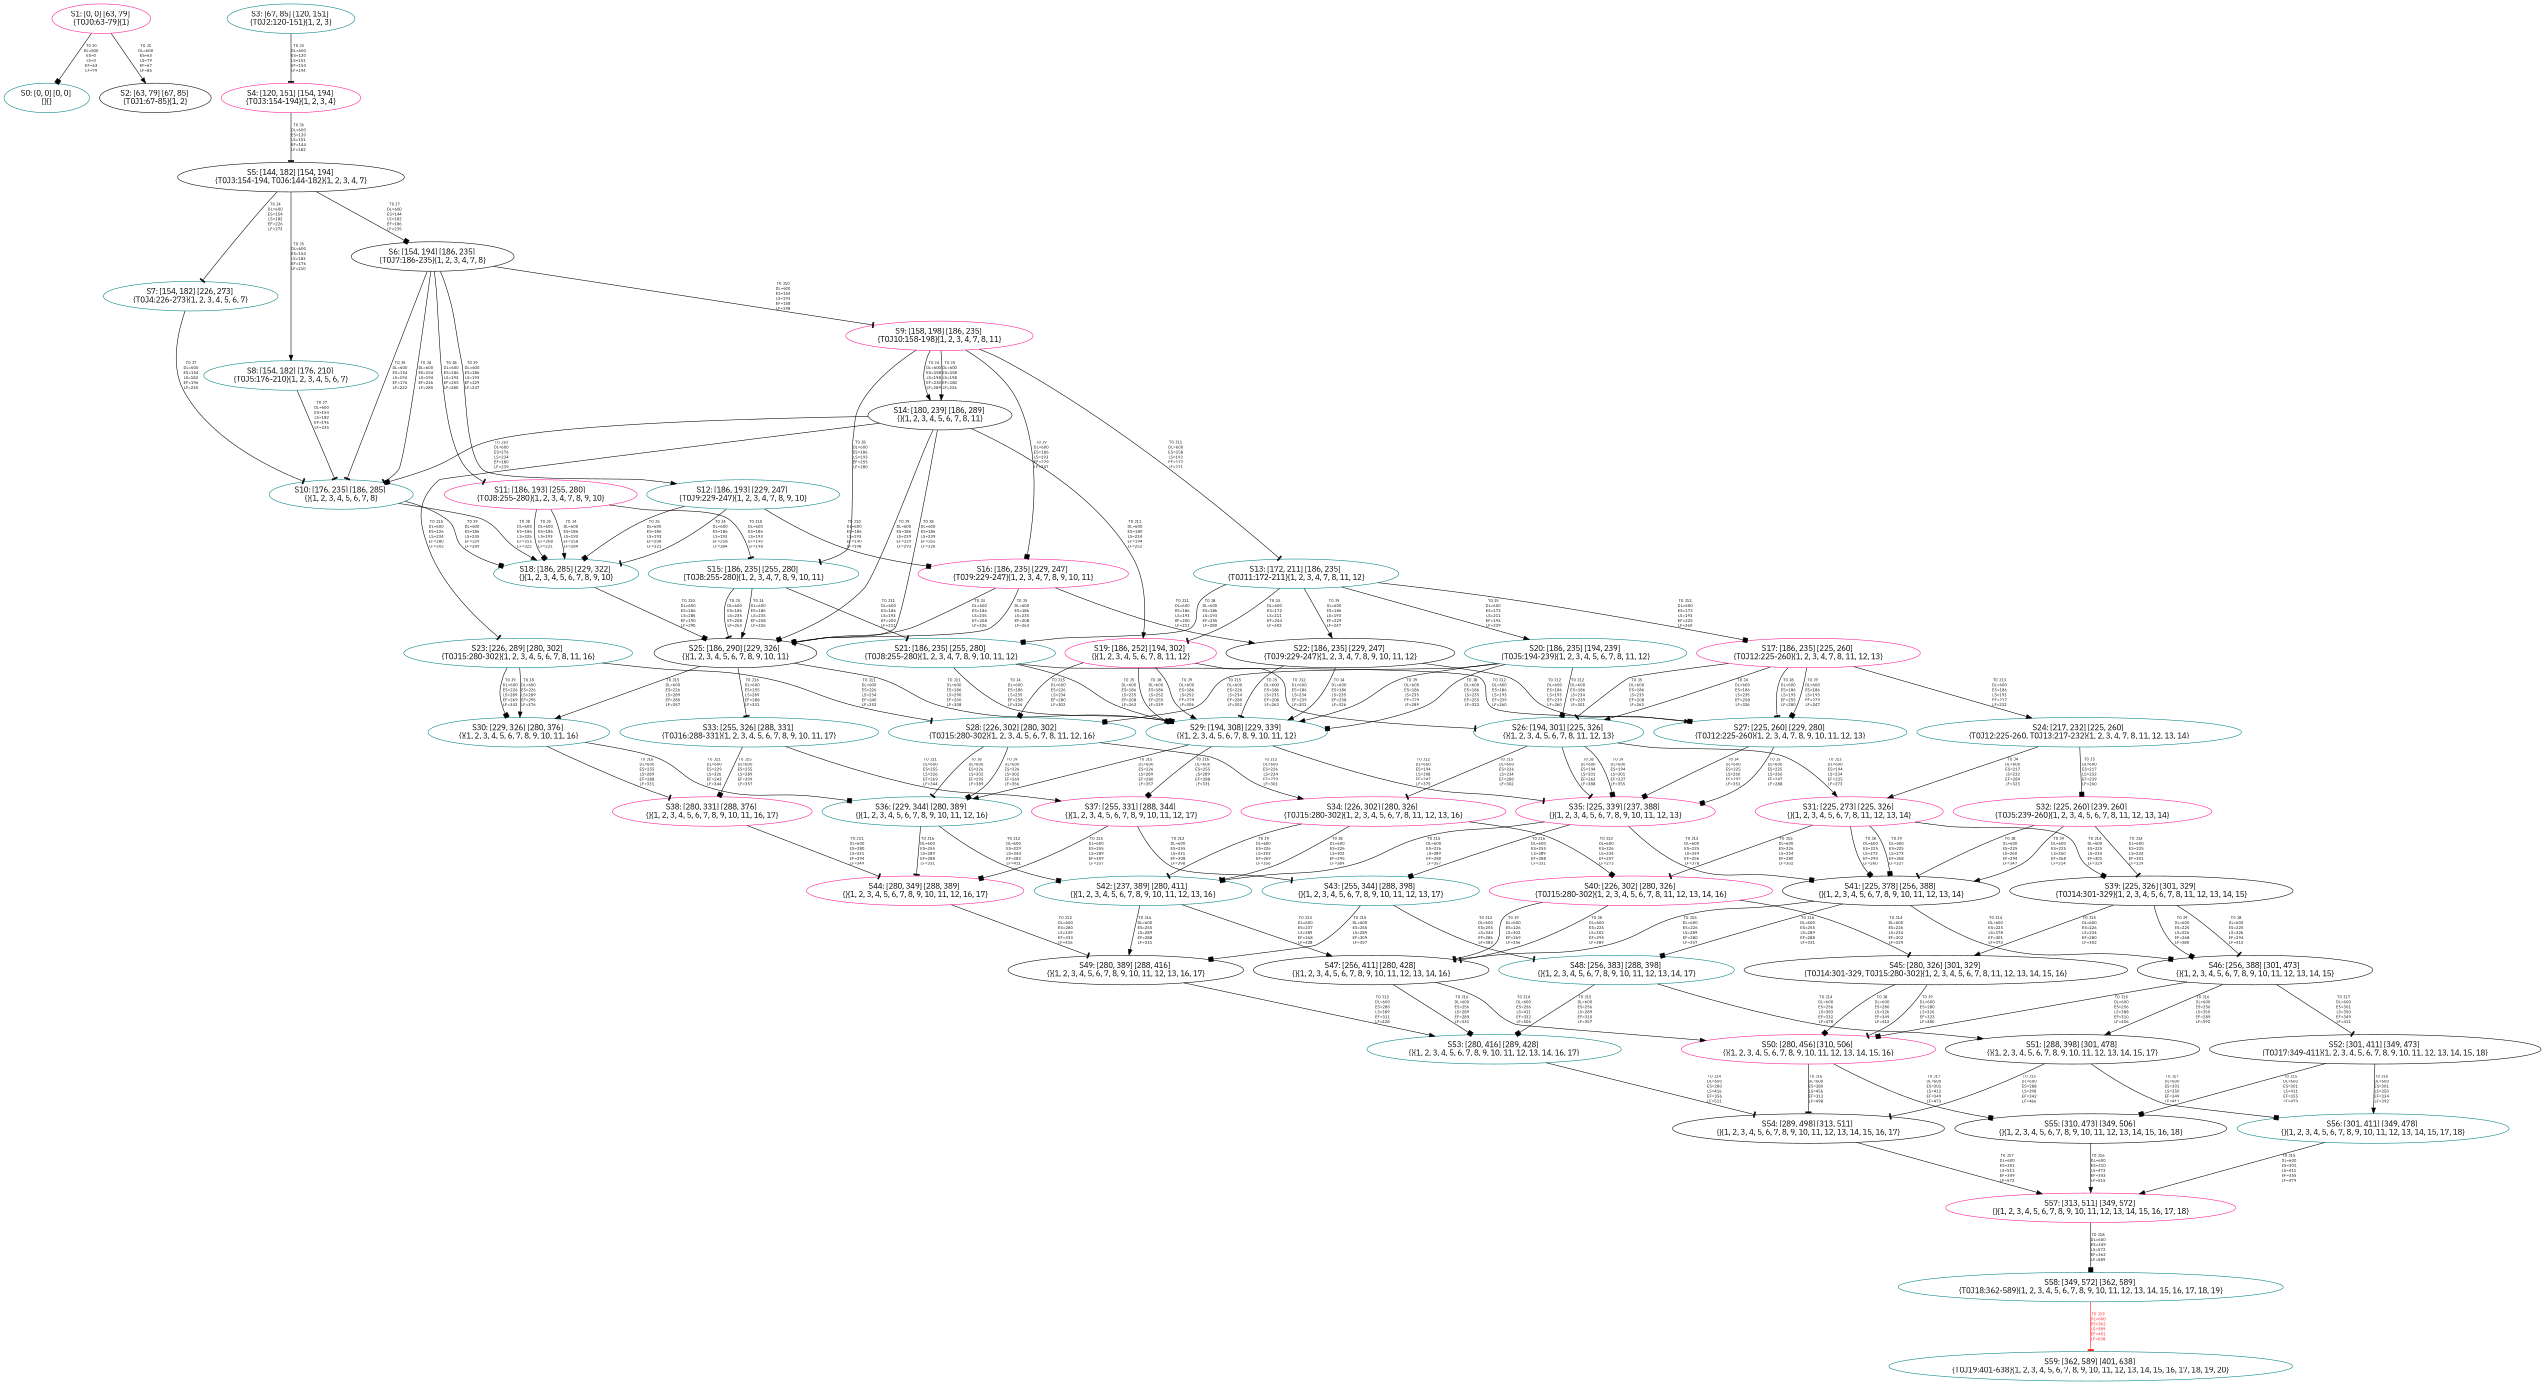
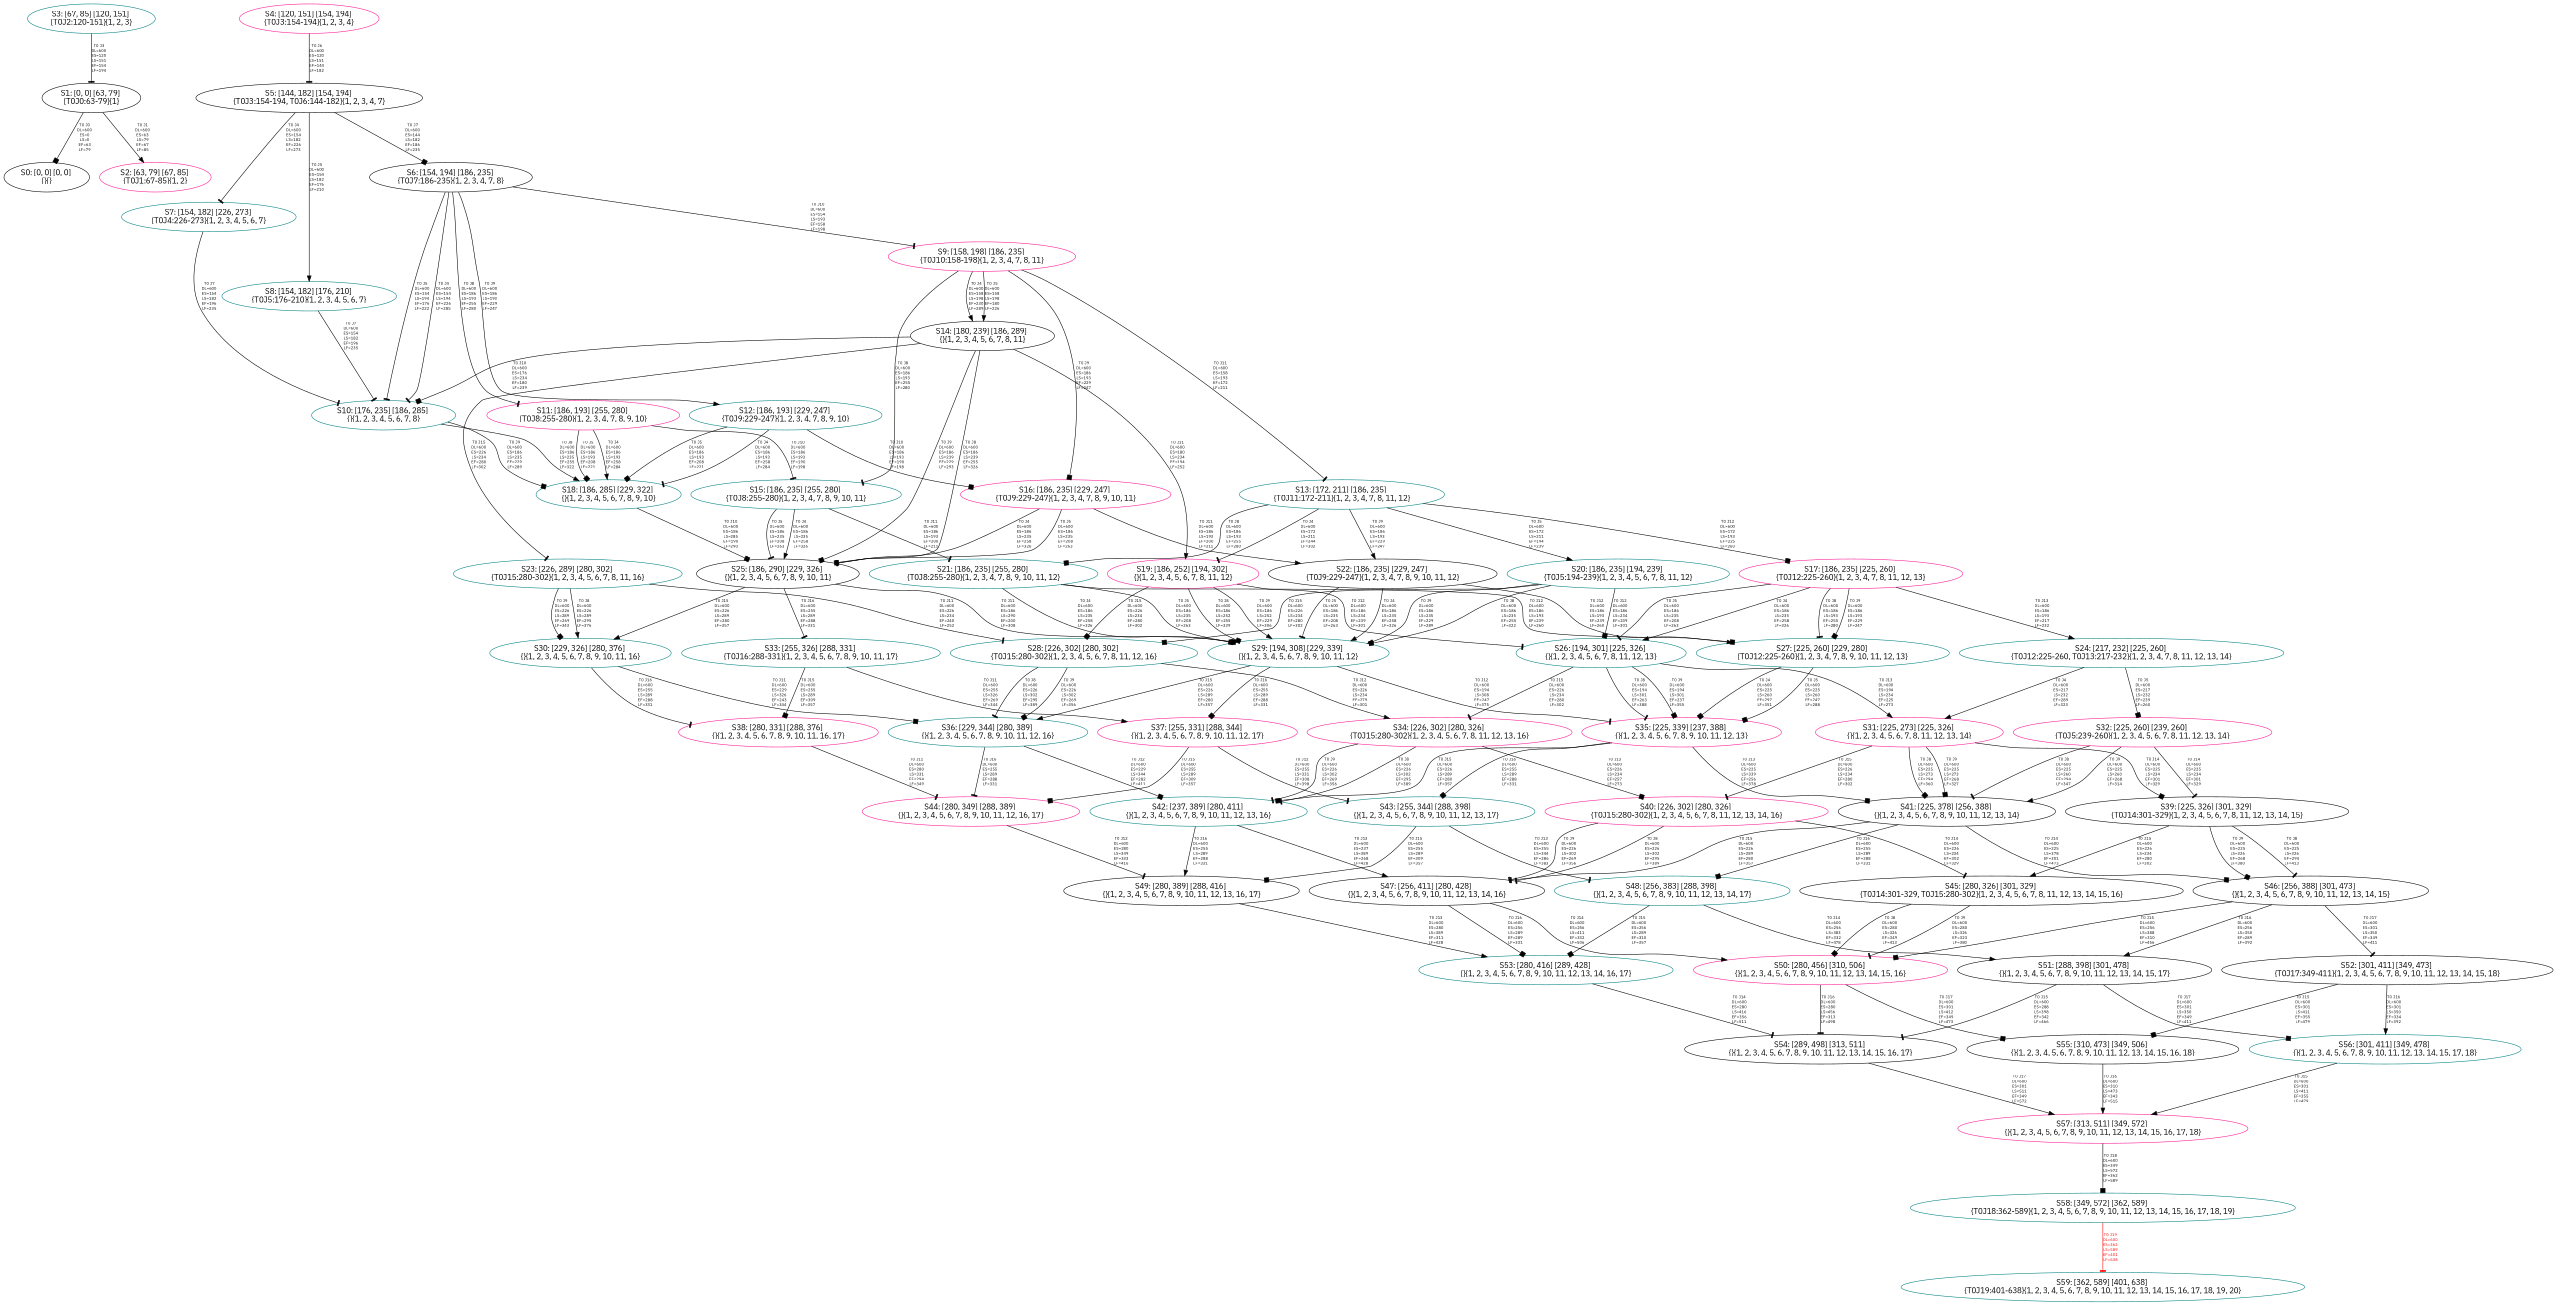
(101, 19) -> (91, 98)
(291, 57) -> (91, 57)
(47, 98) -> (47, 177)
(155, 98) -> (155, 177)
